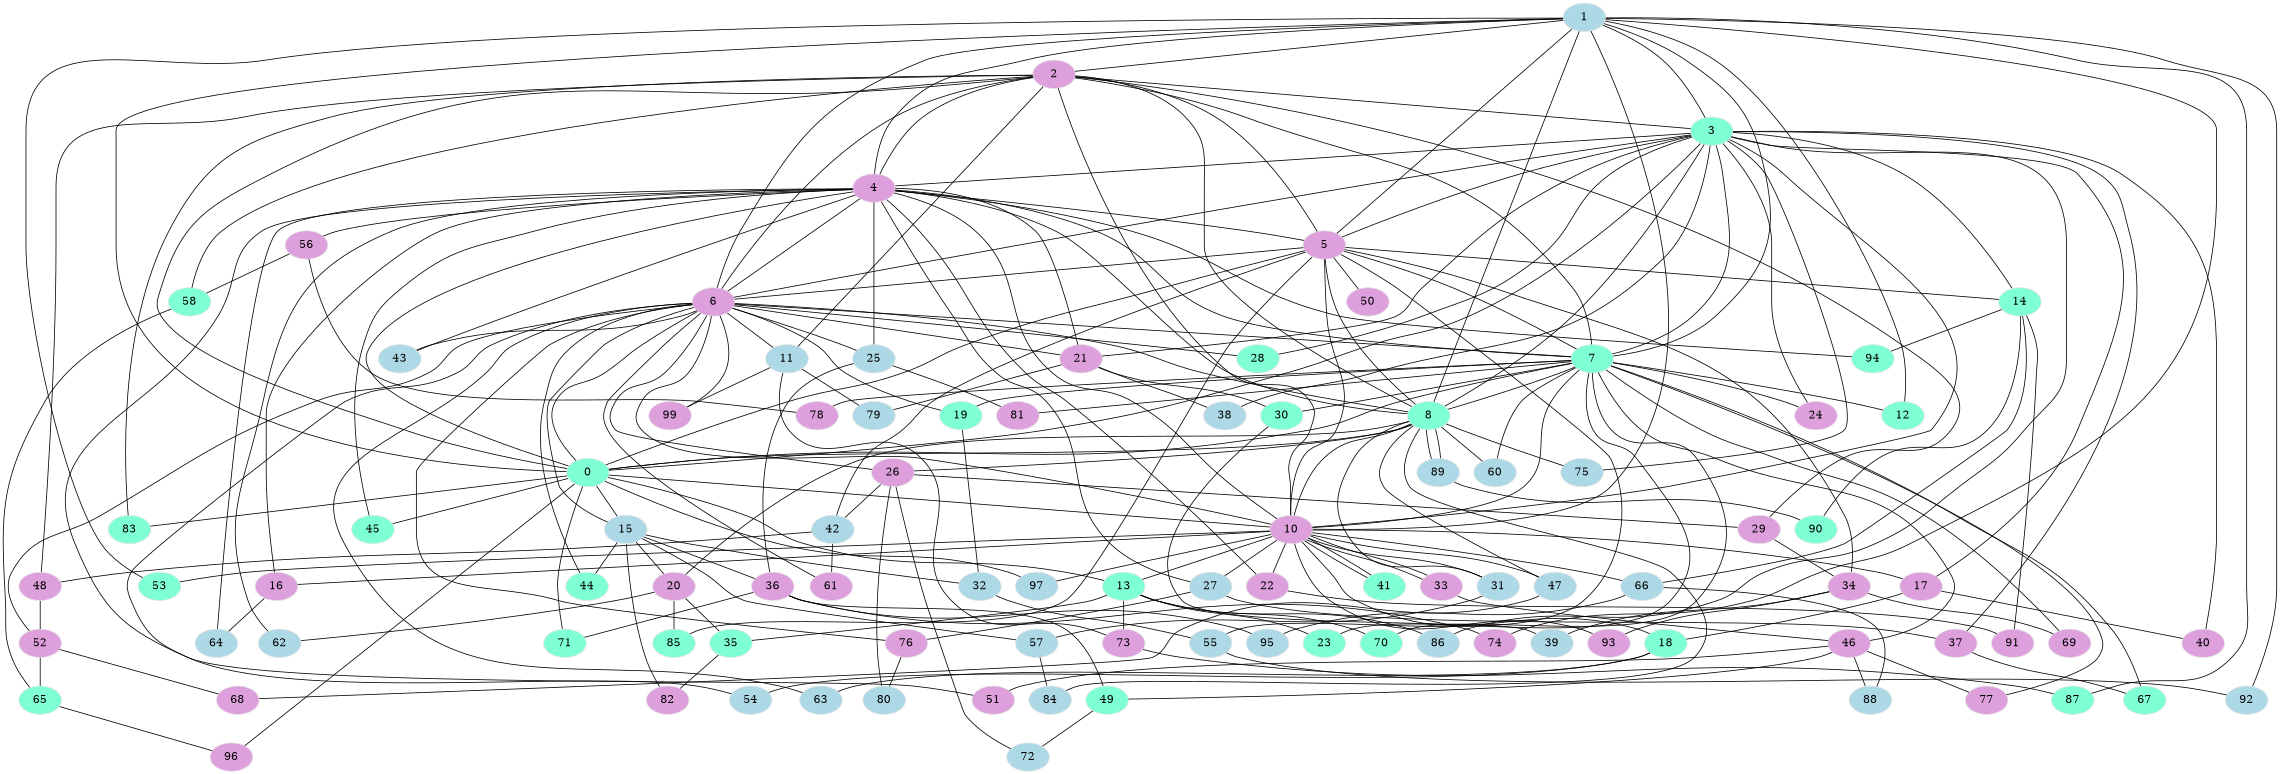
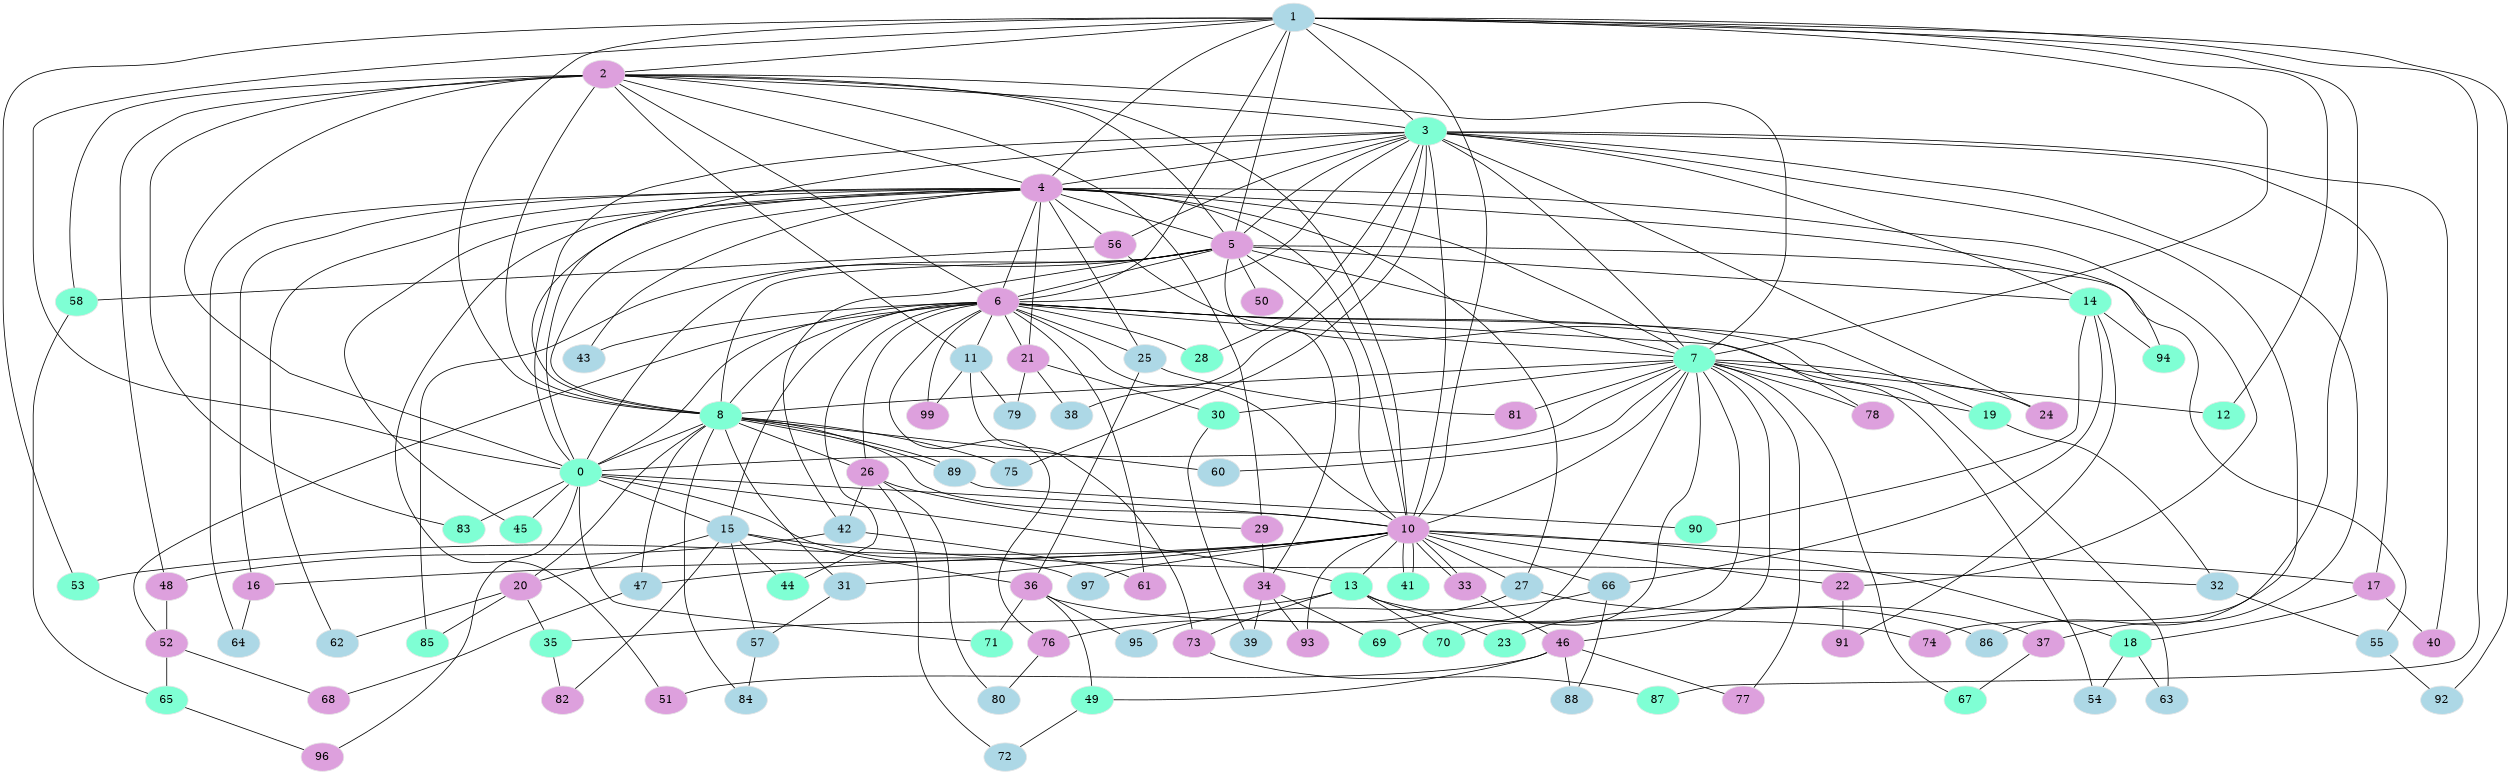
(1426, 284) -> (1273, 175)
(2070, 643) -> (1380, 643)
